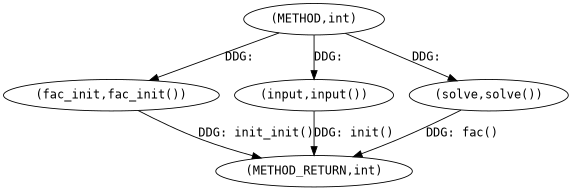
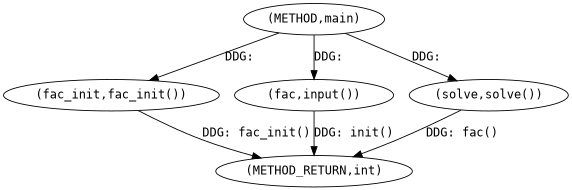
(314, 19) -> (314, 19)
(314, 95) -> (314, 95)
(256, 133) -> (256, 133)
